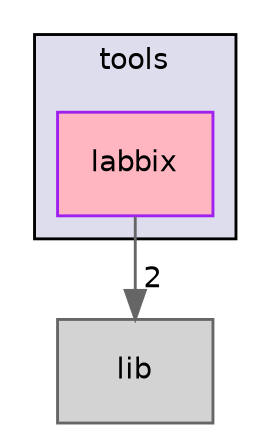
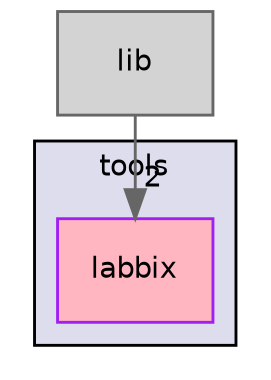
(135, 257) -> (135, 158)
